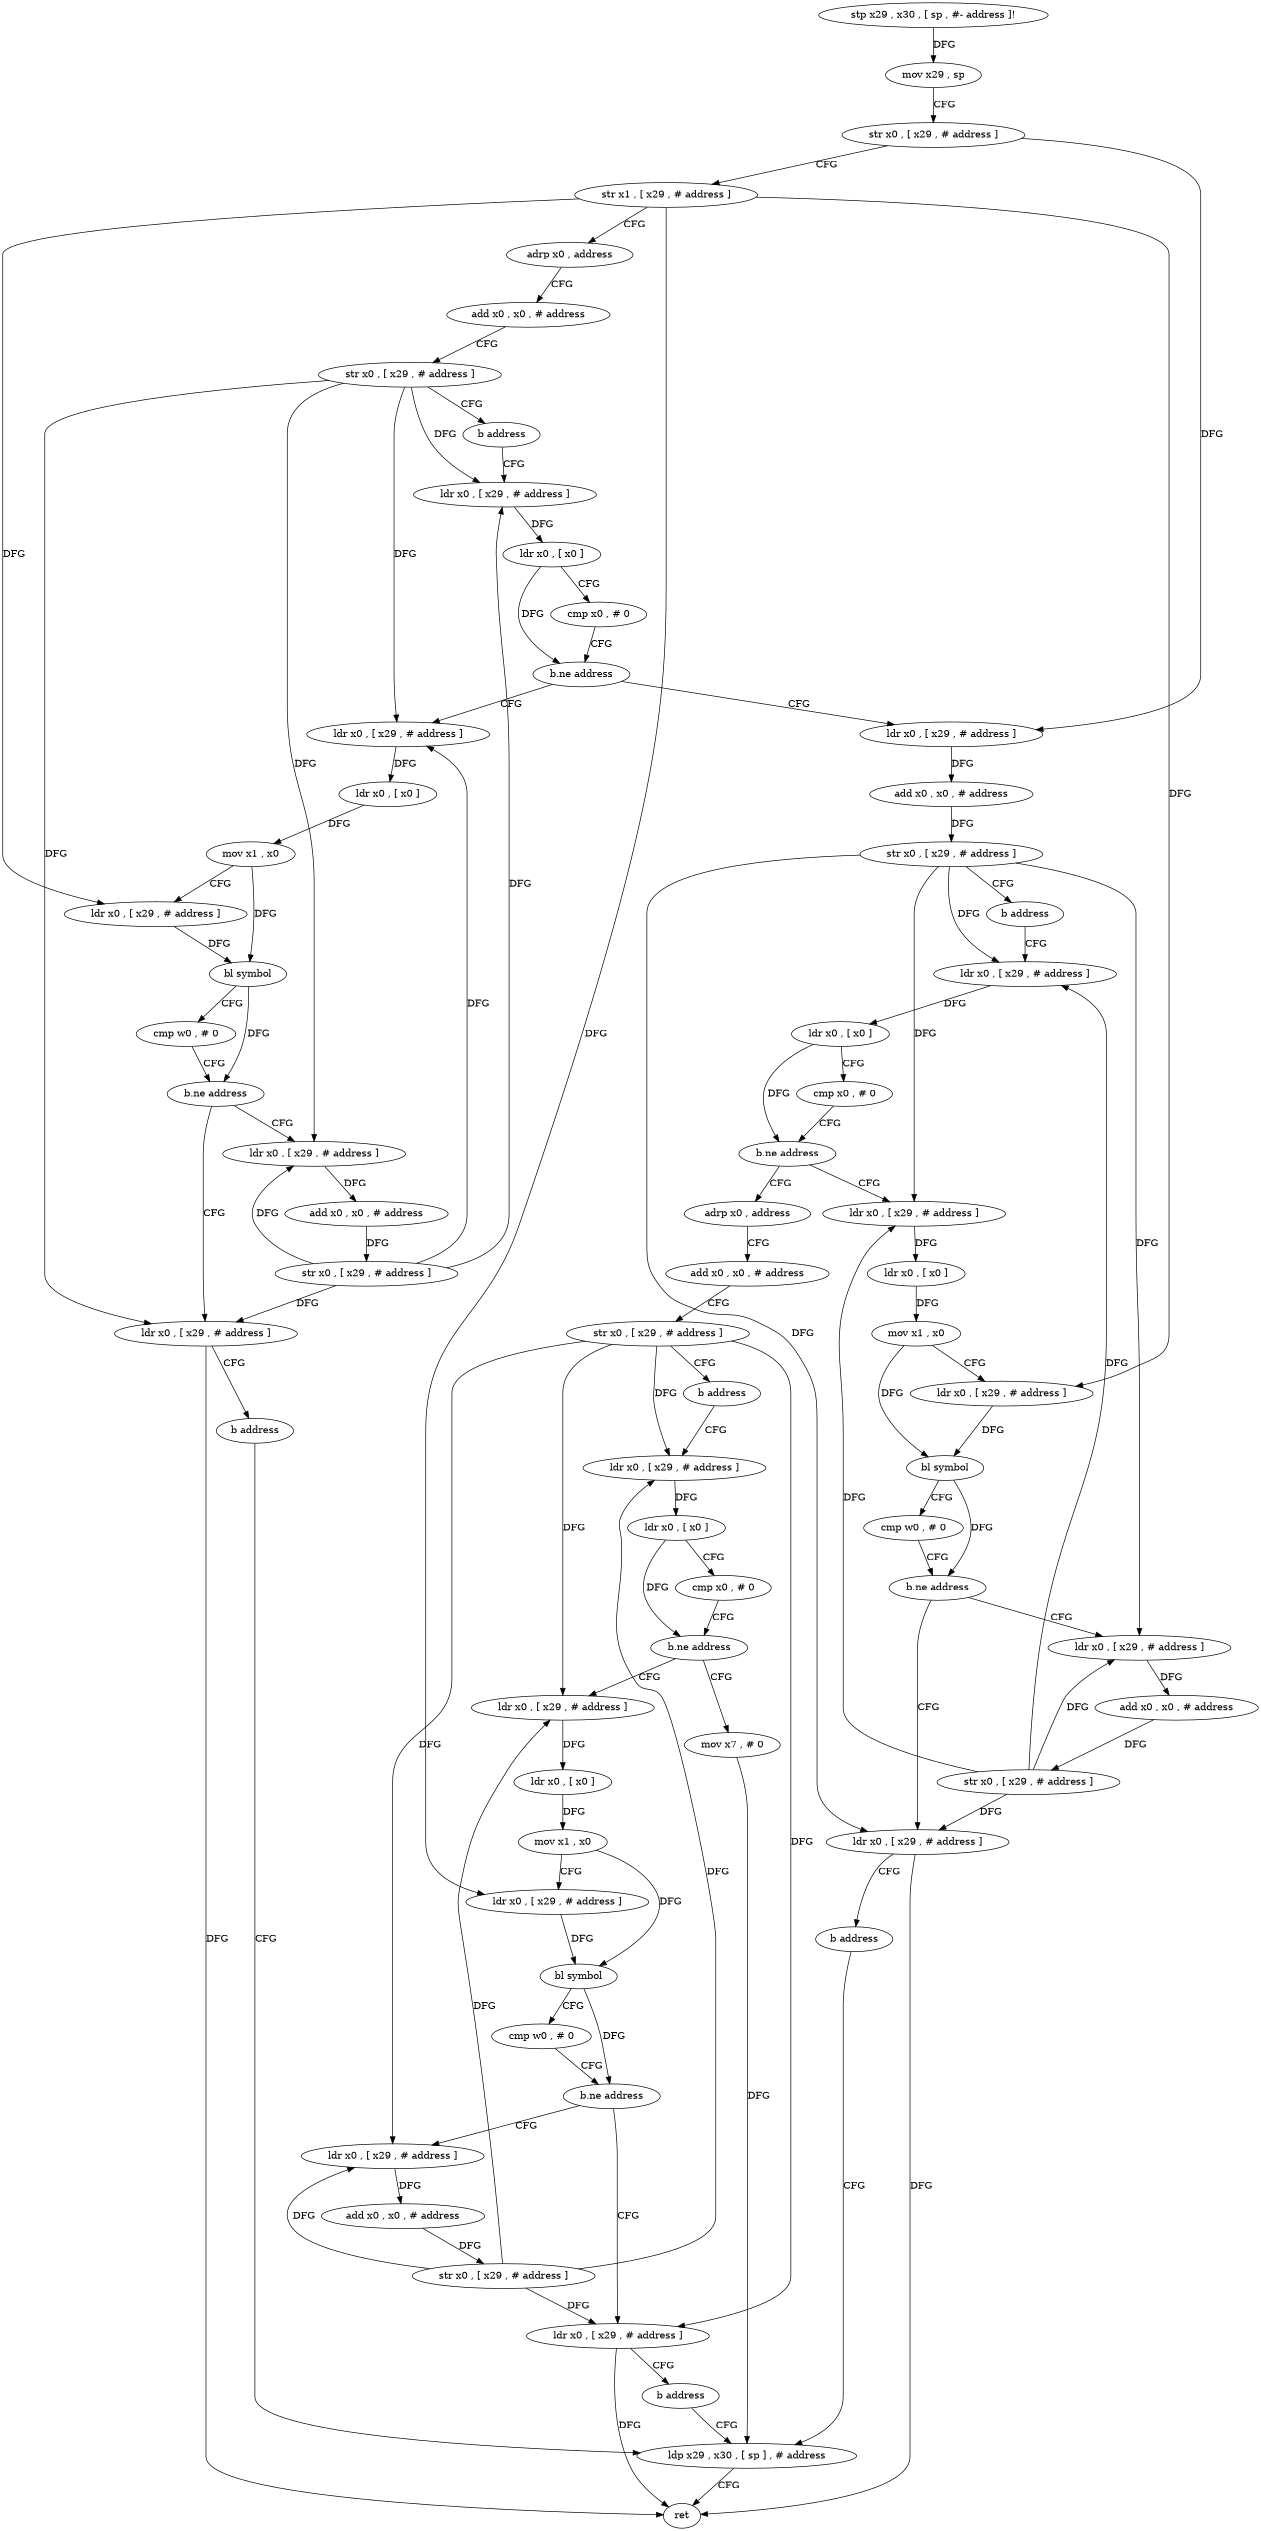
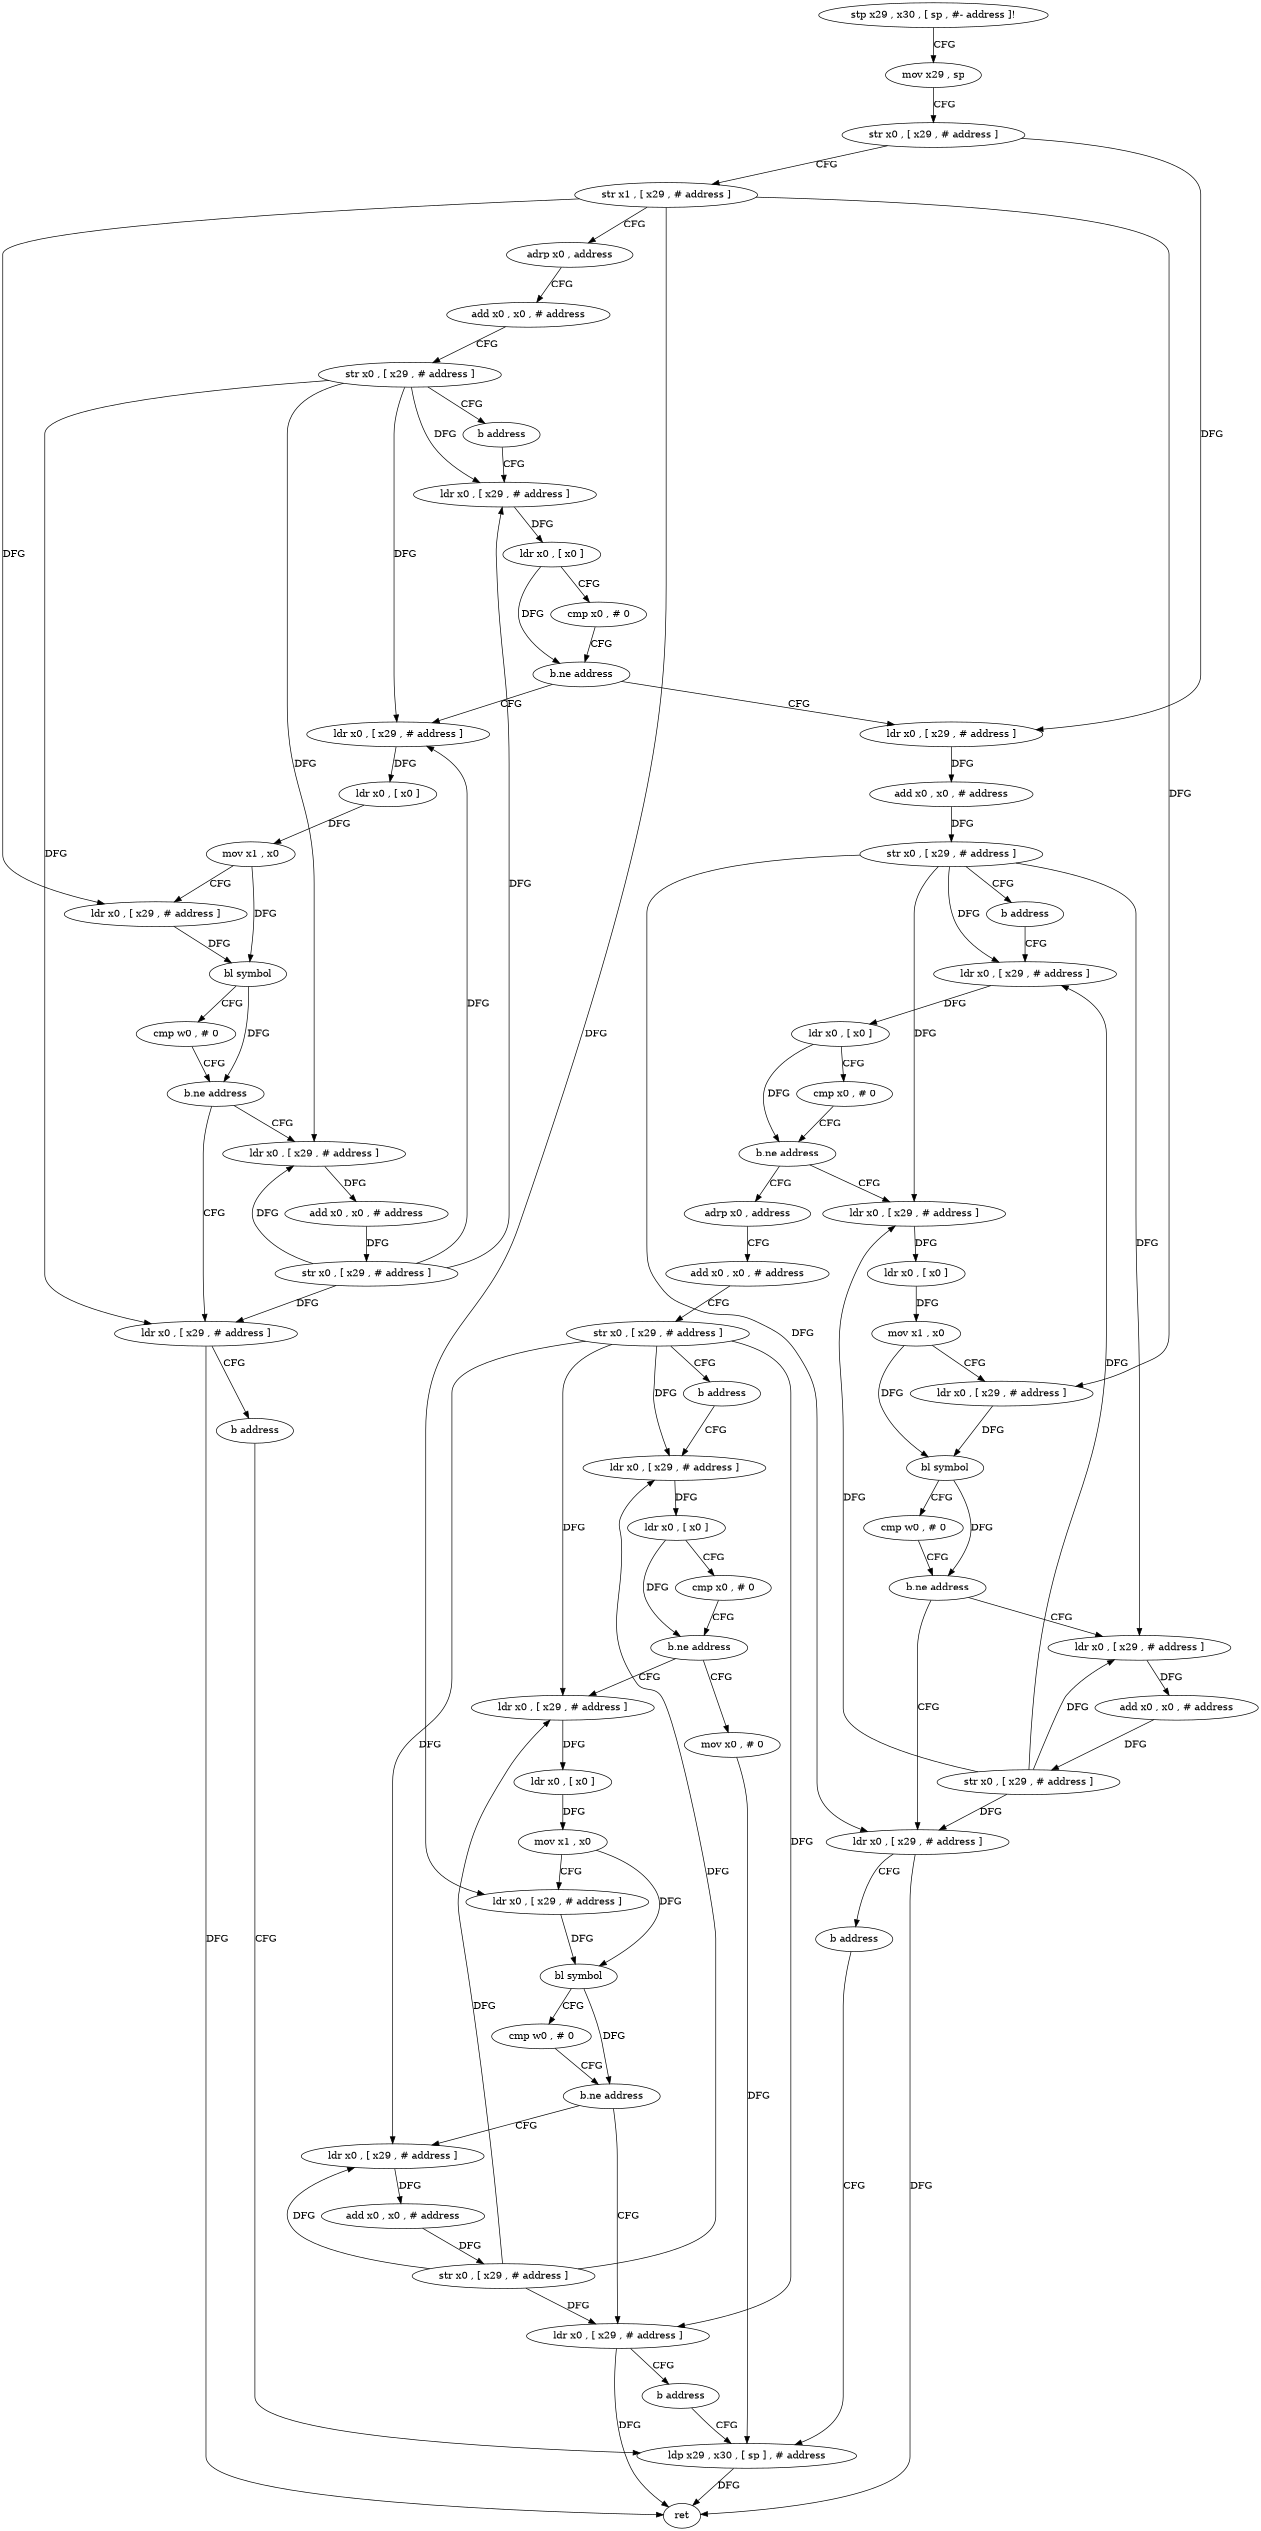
(944, 45) -> (944, 45)
(732, 1745) -> (732, 1745)
(729, 2486) -> (729, 2486)
